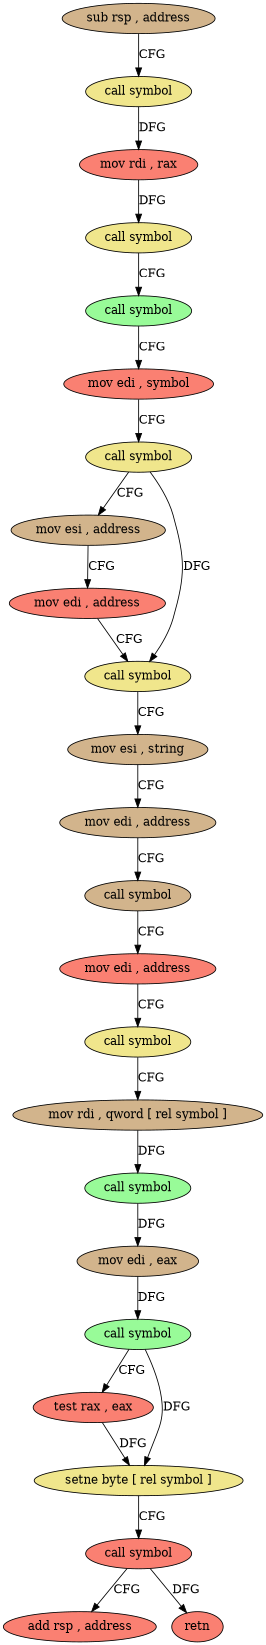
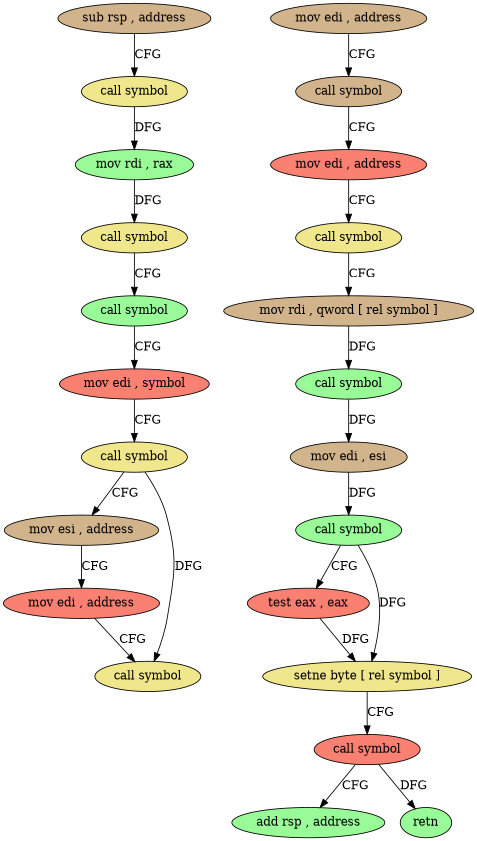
(139, 165) -> (134, 165)
(138, 750) -> none
(138, 1261) -> (349, 457)
(93, 1407) -> (308, 603)
(80, 1627) -> (308, 823)
(197, 1627) -> (426, 823)
